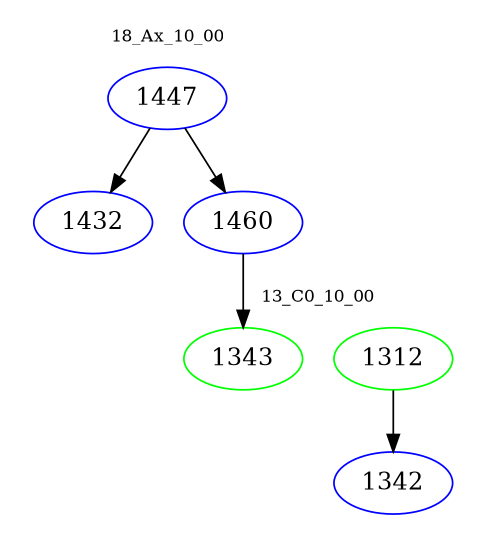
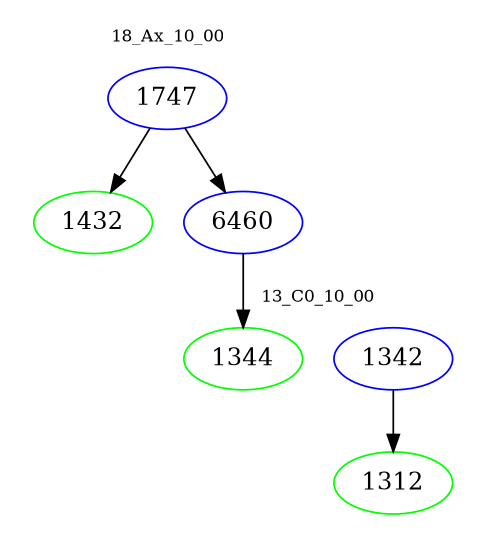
(167, 98) -> (167, 98)
(93, 223) -> (93, 223)
(243, 223) -> (243, 223)
(243, 359) -> (243, 359)
(393, 412) -> (393, 412)
